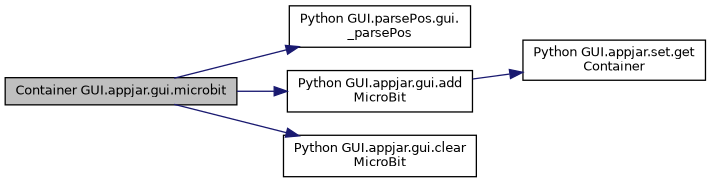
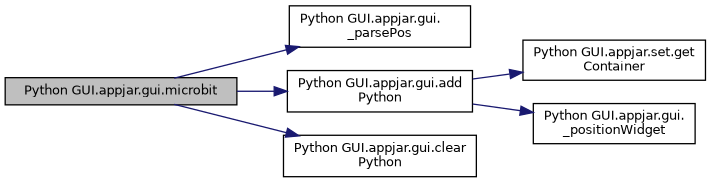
(380, 27) -> (380, 27)
(121, 91) -> (121, 91)
(380, 91) -> (380, 91)
none -> (614, 124)
(380, 156) -> (380, 156)
